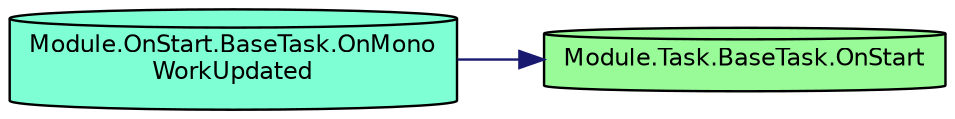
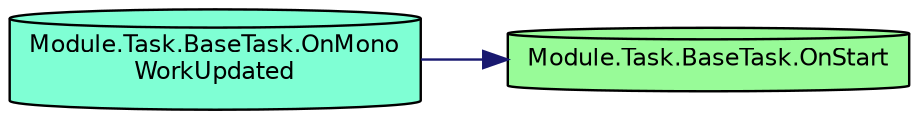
(233, 60) -> (215, 60)
